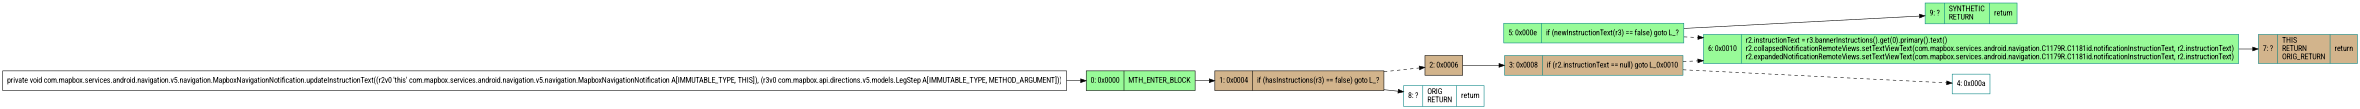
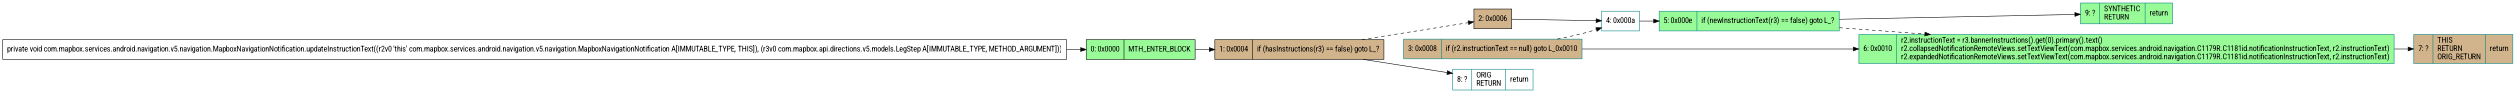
none -> (1647, 21)
(1690, 61) -> (1718, 49)
(1481, 65) -> (1554, 20)
